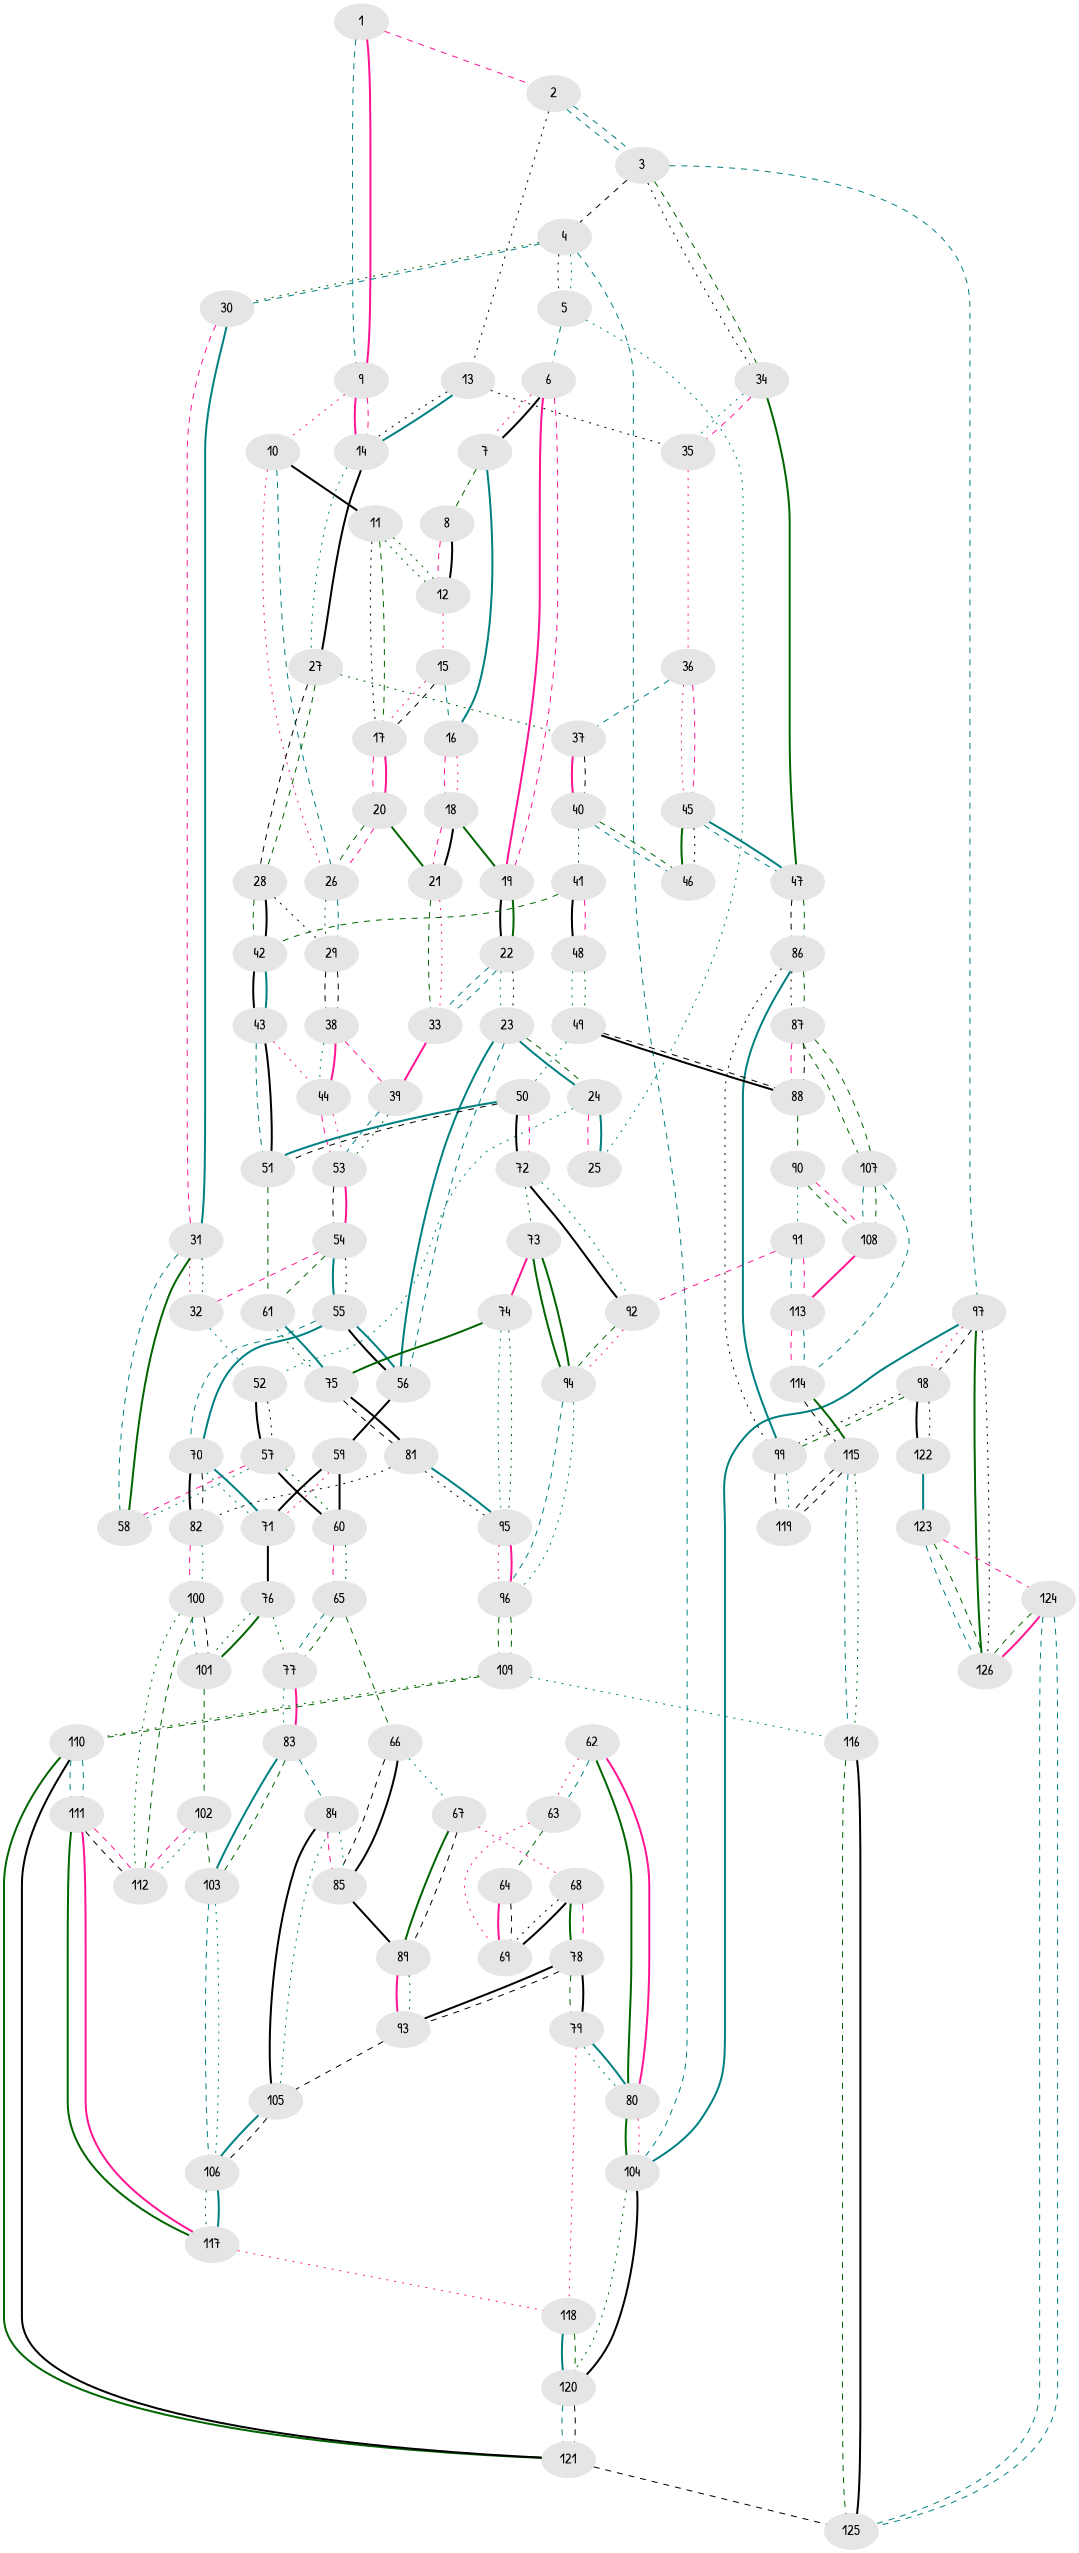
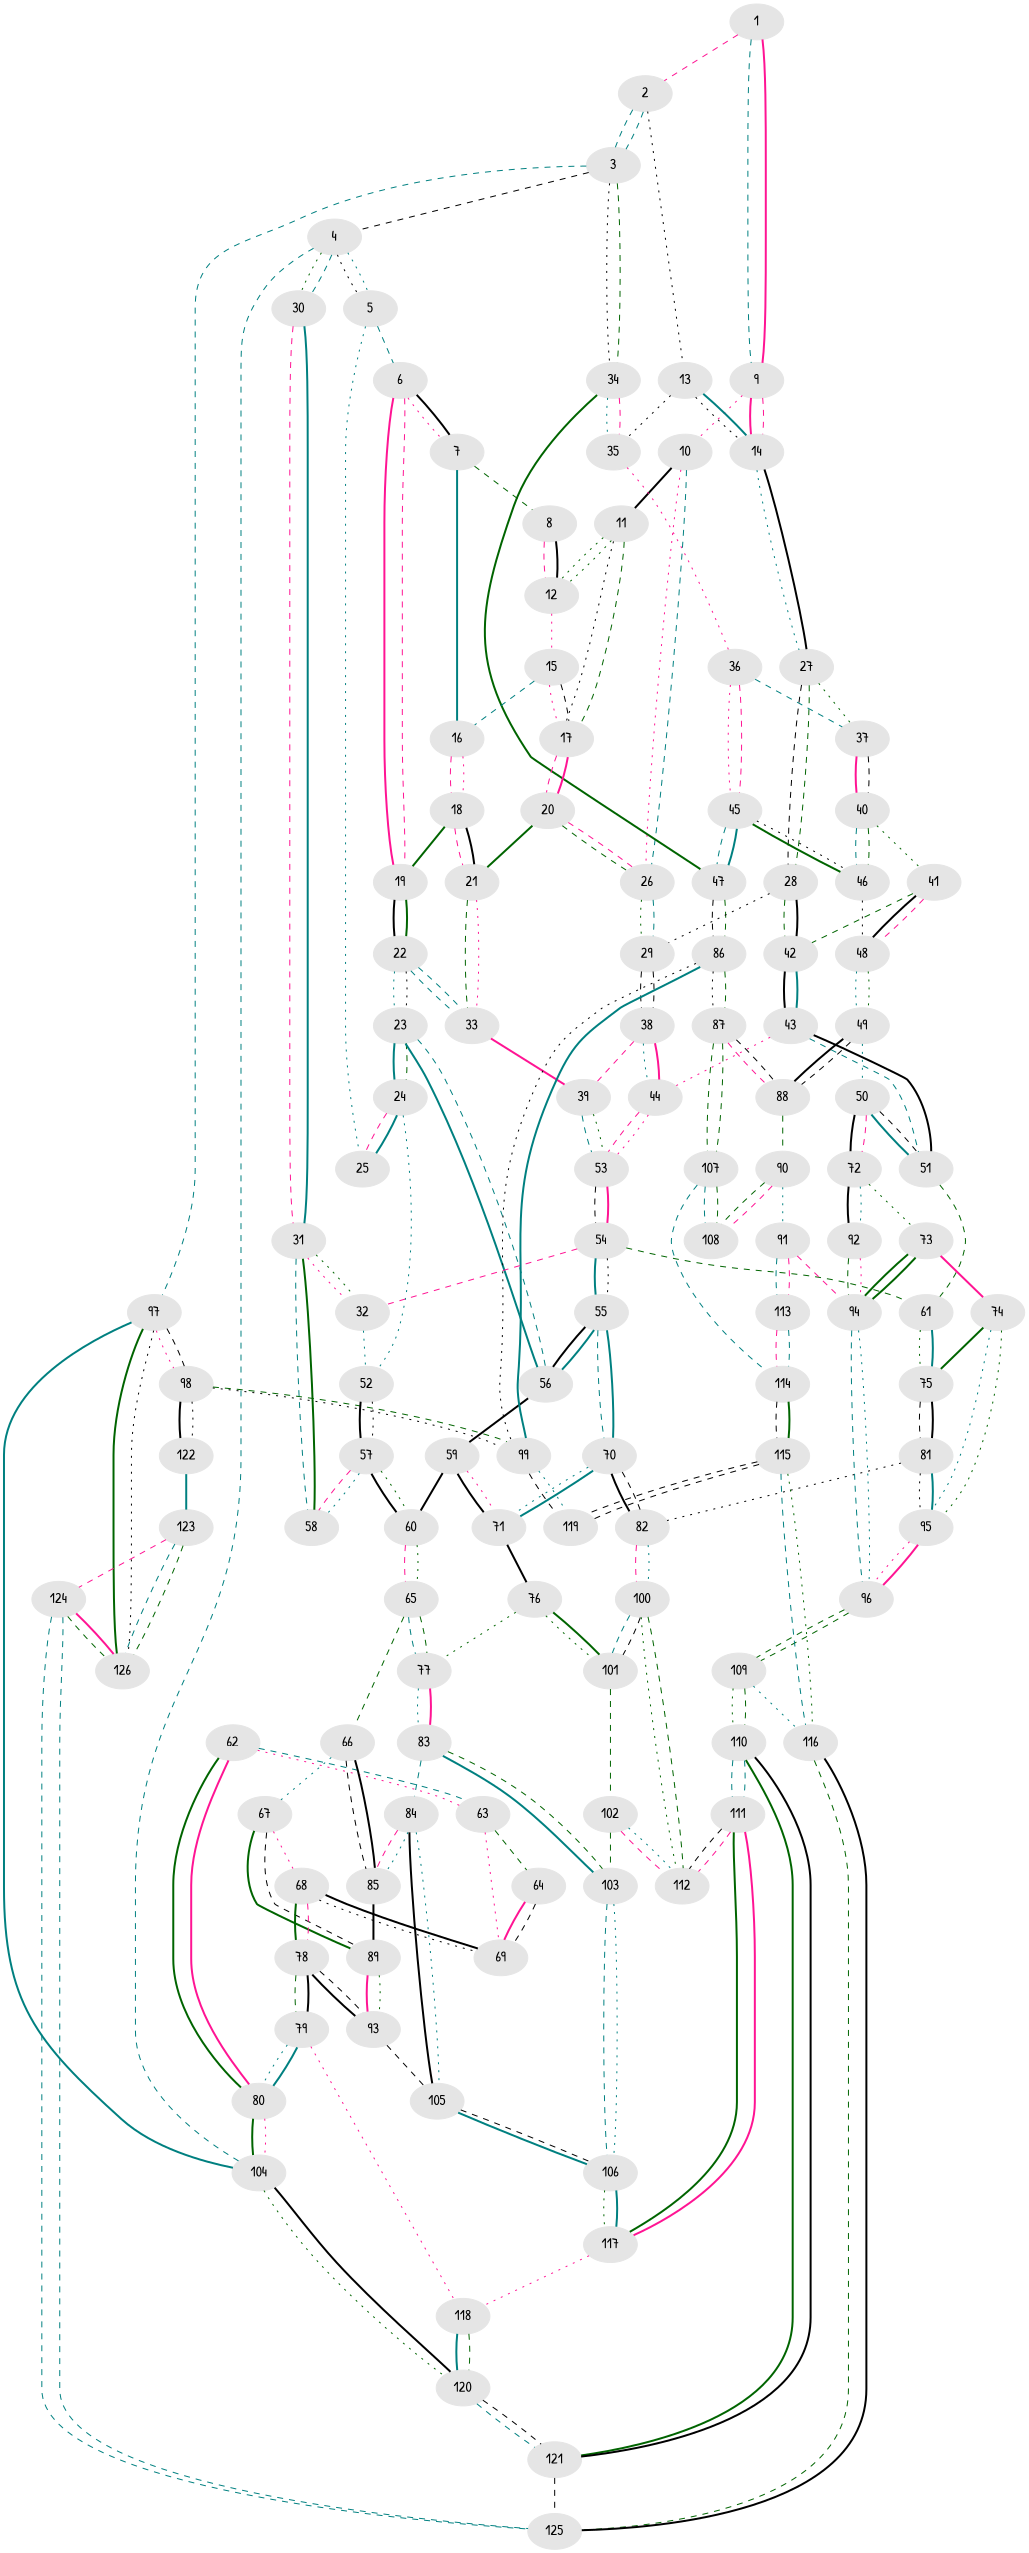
none -> (862, 911)
(715, 1277) -> (811, 1269)
(834, 1277) -> none
